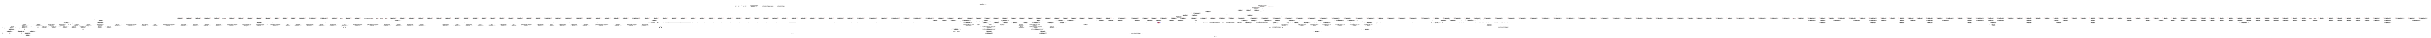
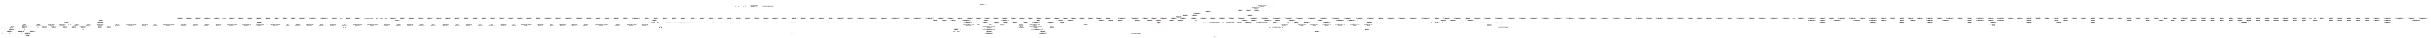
(781, 6) -> none
none -> (433, 25)
